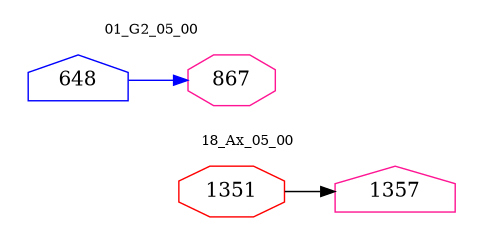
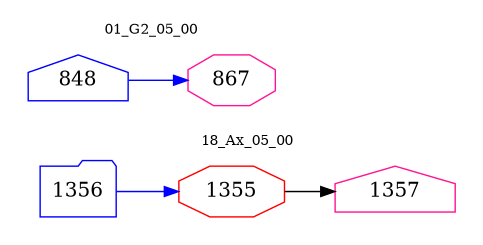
(78, 80) -> (78, 80)
none -> (78, 192)
(232, 192) -> (232, 192)
